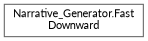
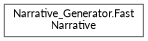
(74, 20) -> (74, 20)
